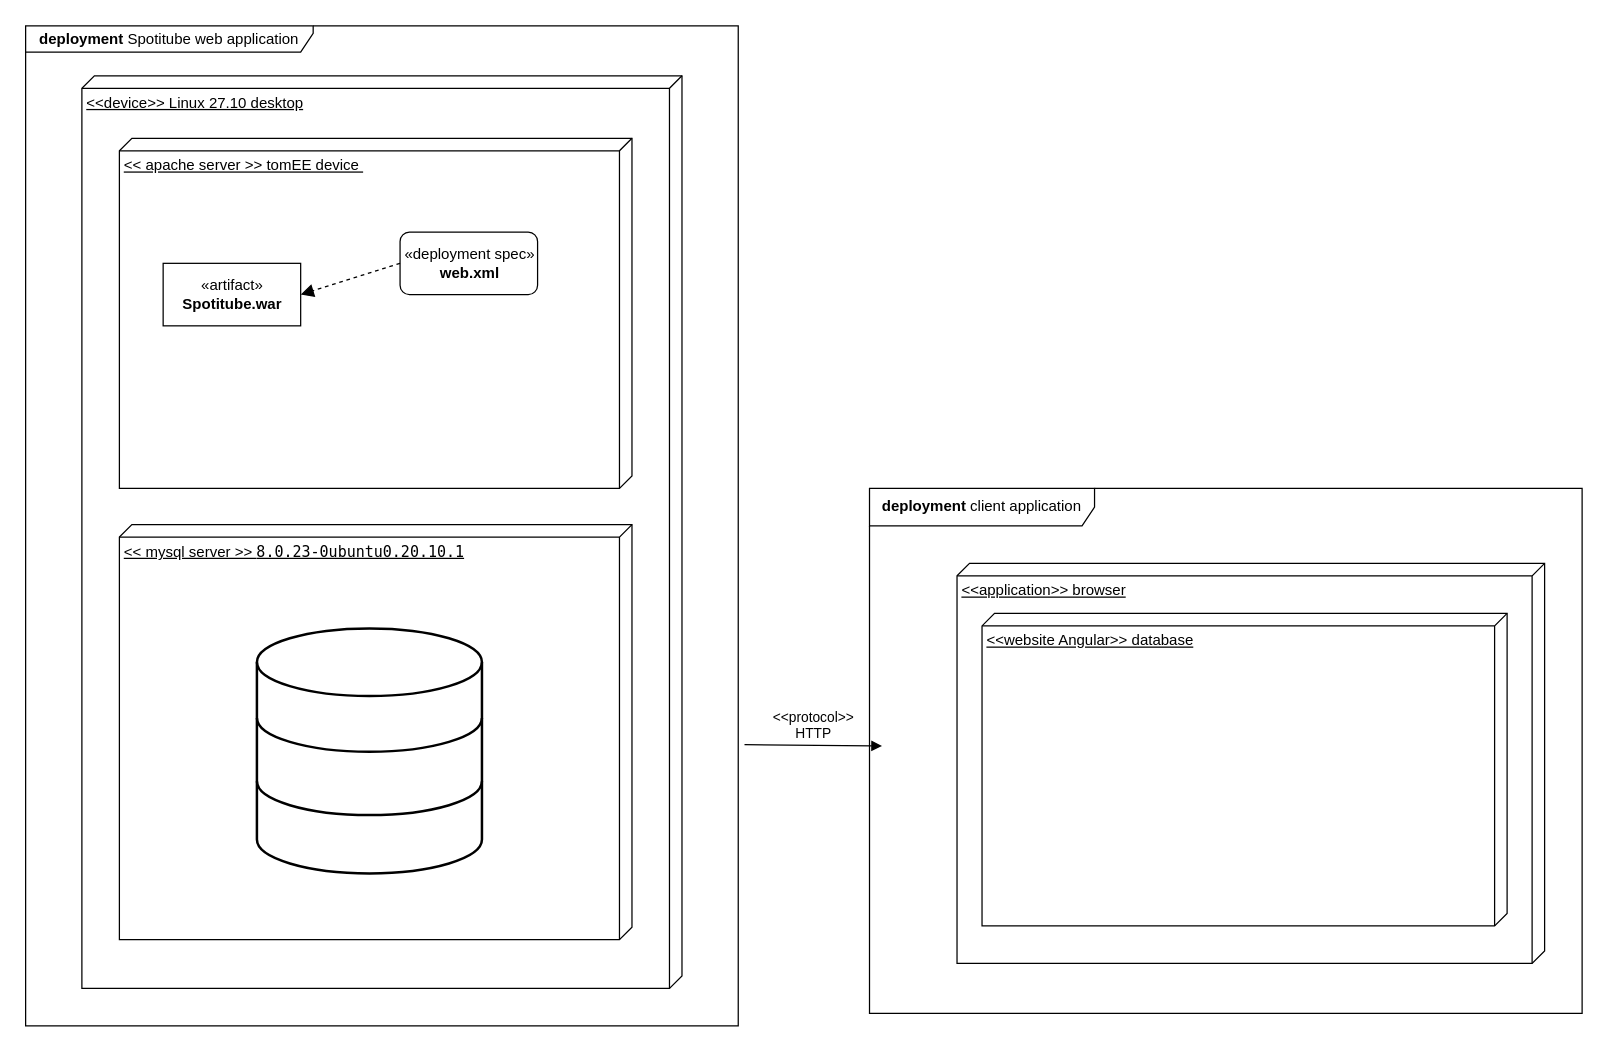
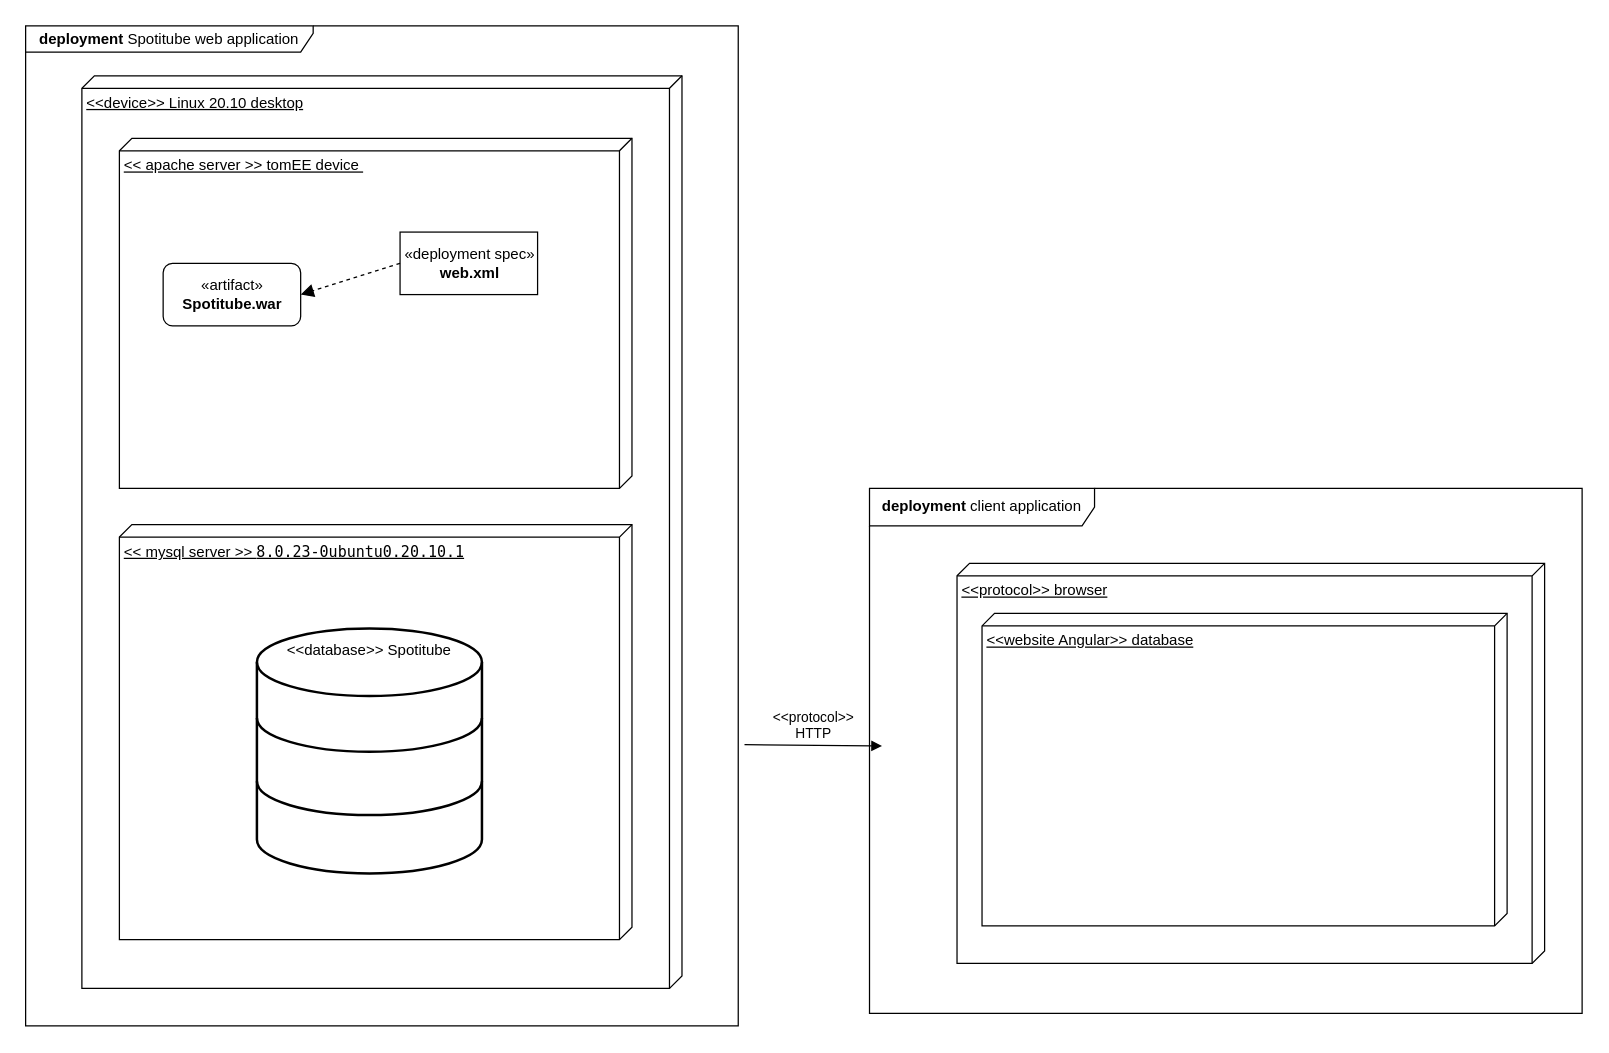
(201, 103) -> (201, 103)
(469, 263) -> (469, 263)
(232, 294) -> (232, 294)
(1051, 591) -> (1042, 591)
none -> (369, 651)
